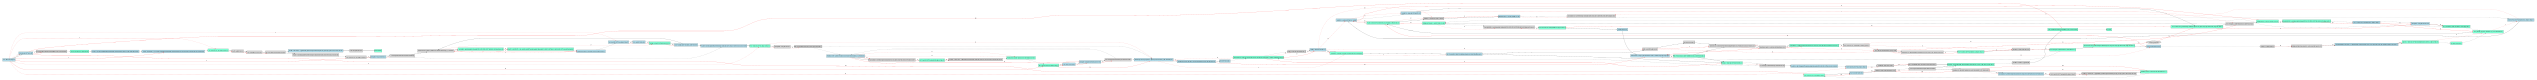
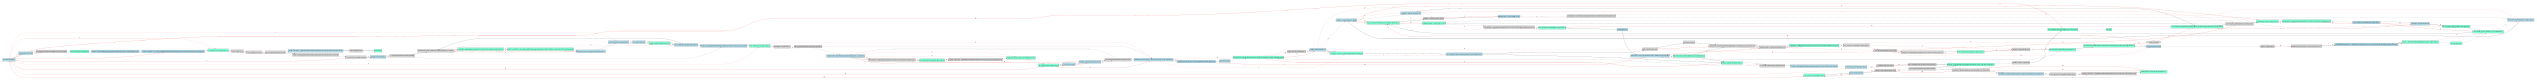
(918, 67) -> (902, 78)
